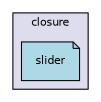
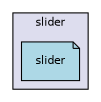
(51, 23) -> (51, 23)
